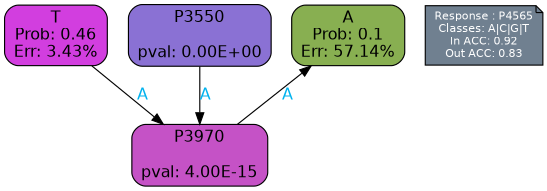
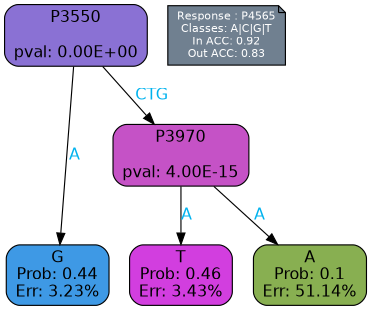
(348, 35) -> (310, 275)
(123, 91) -> (181, 210)
(206, 95) -> (152, 95)
none -> (58, 275)
